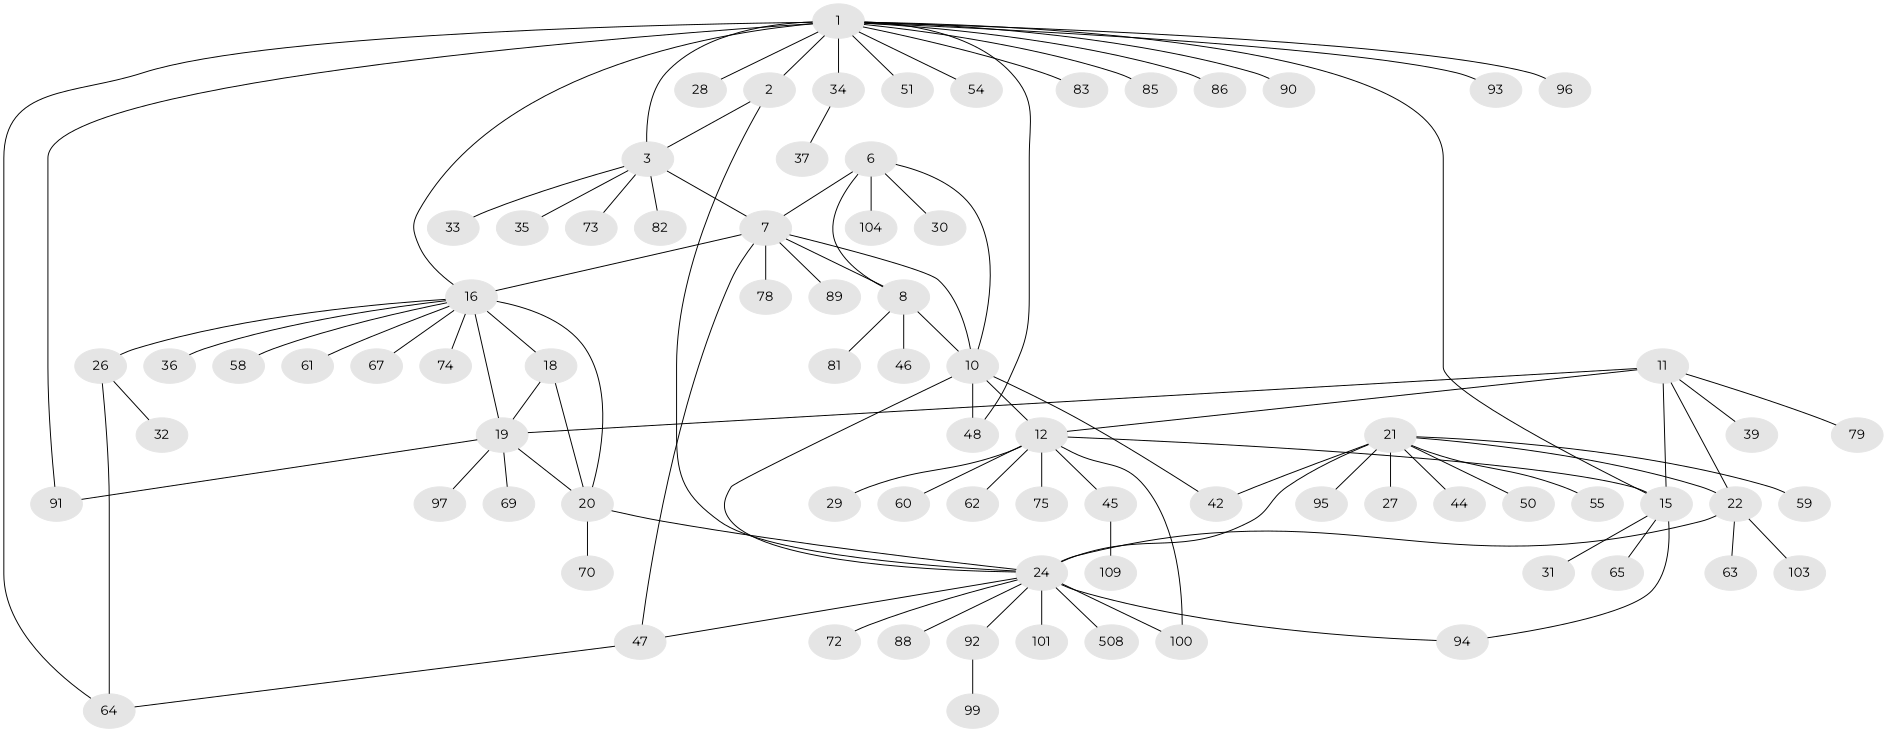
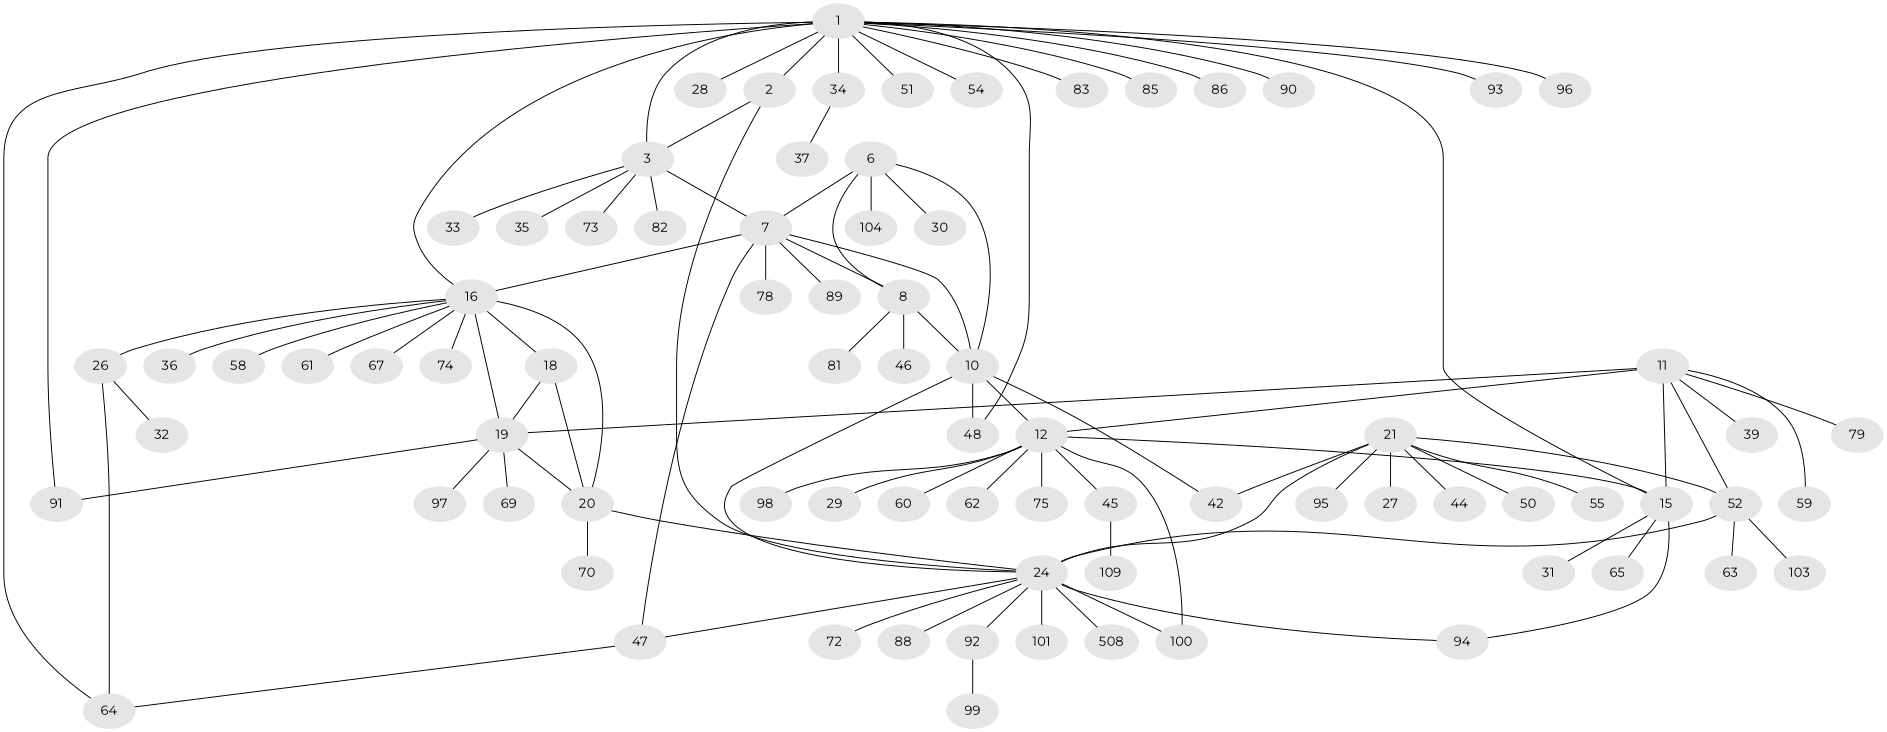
(1603, 453) -> (1779, 411)
none -> (766, 504)
(1736, 504) -> (1736, 504)
